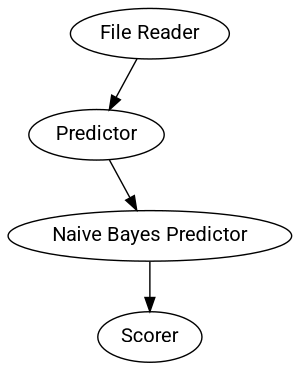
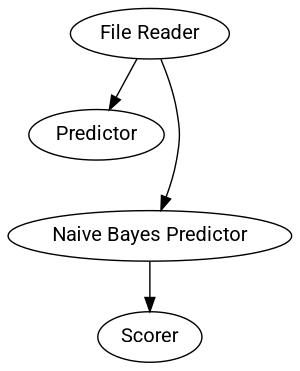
(120, 179) -> (179, 128)
